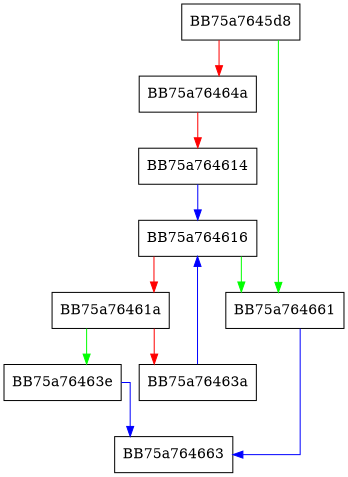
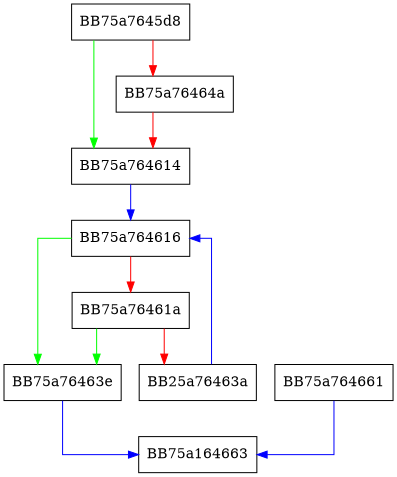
(278, 161) -> (94, 89)
(241, 269) -> (38, 279)
(198, 383) -> (198, 383)
(174, 455) -> (198, 455)
